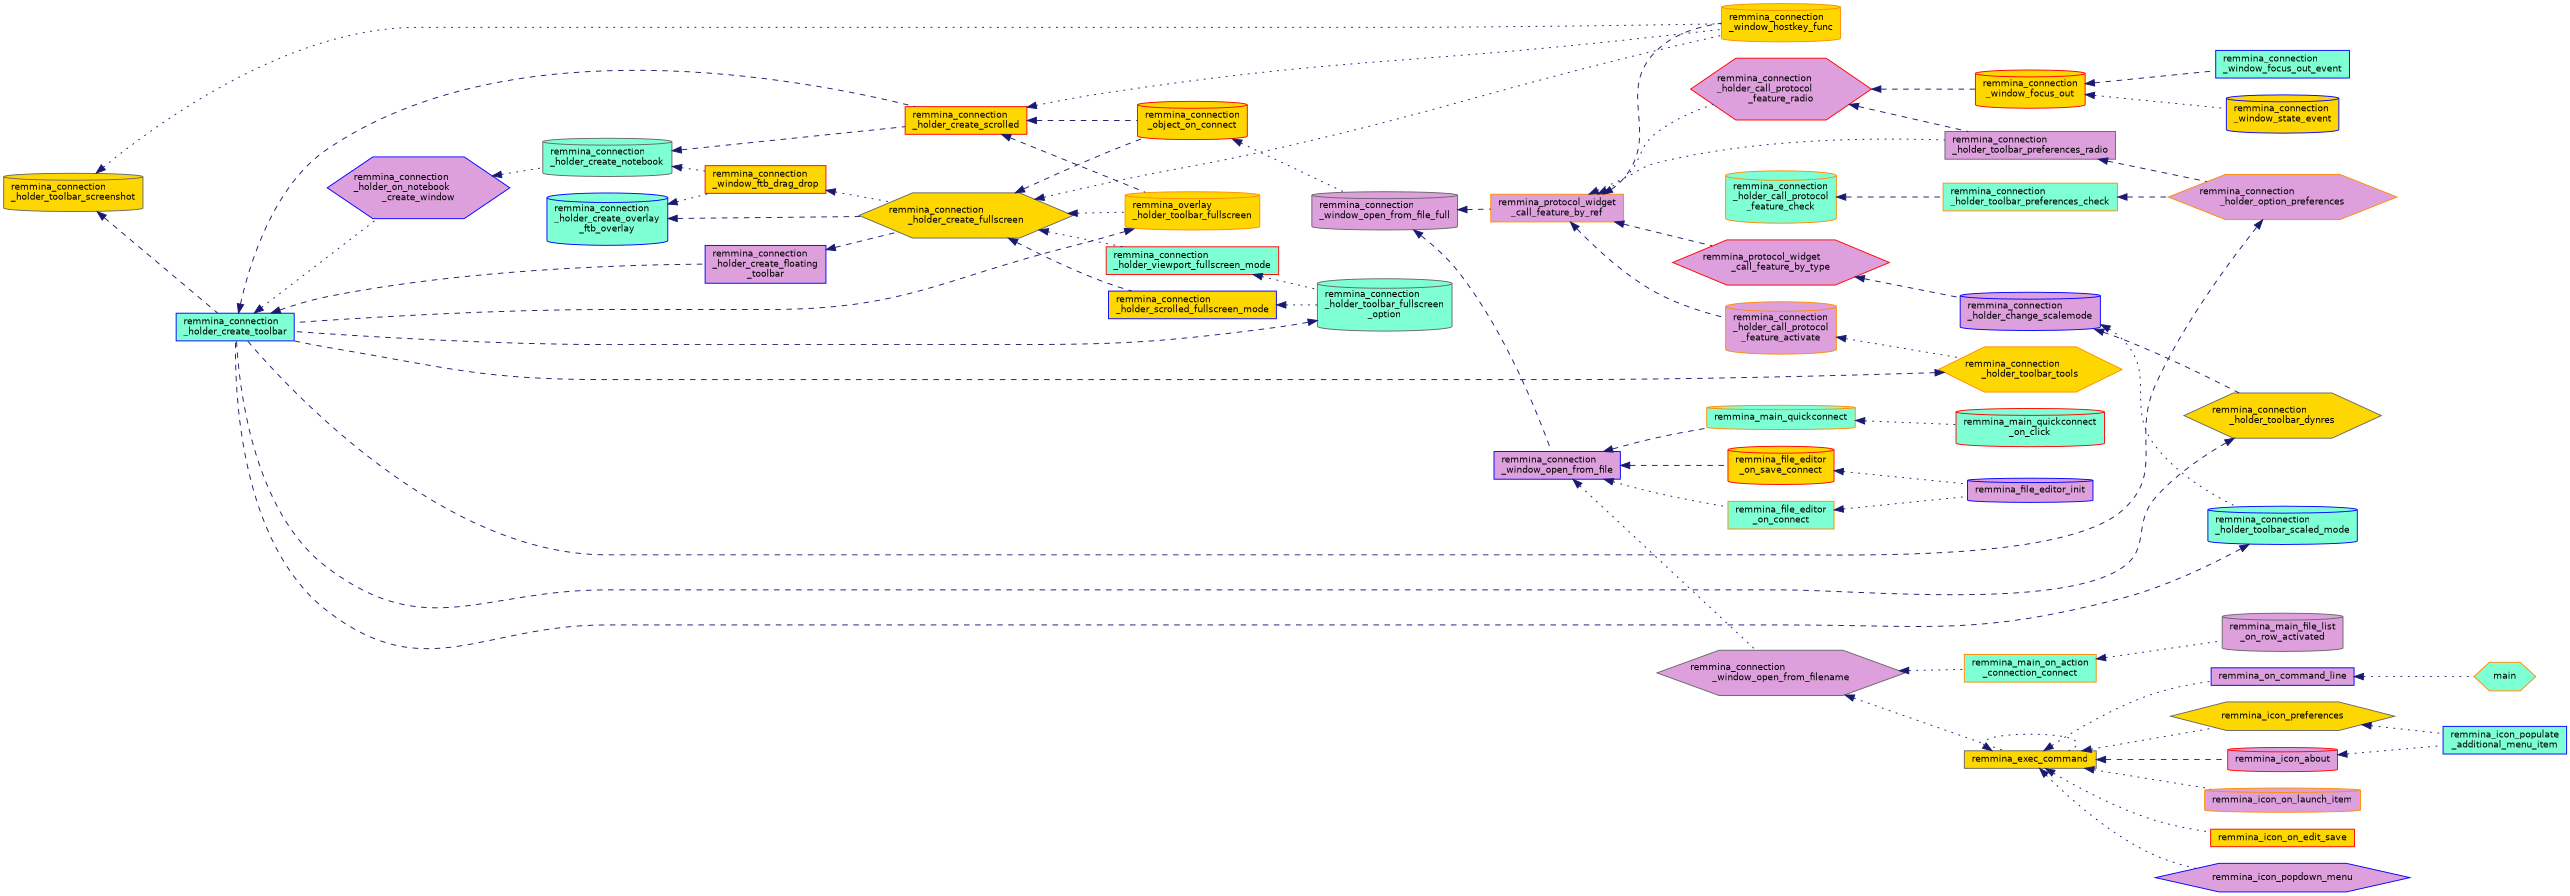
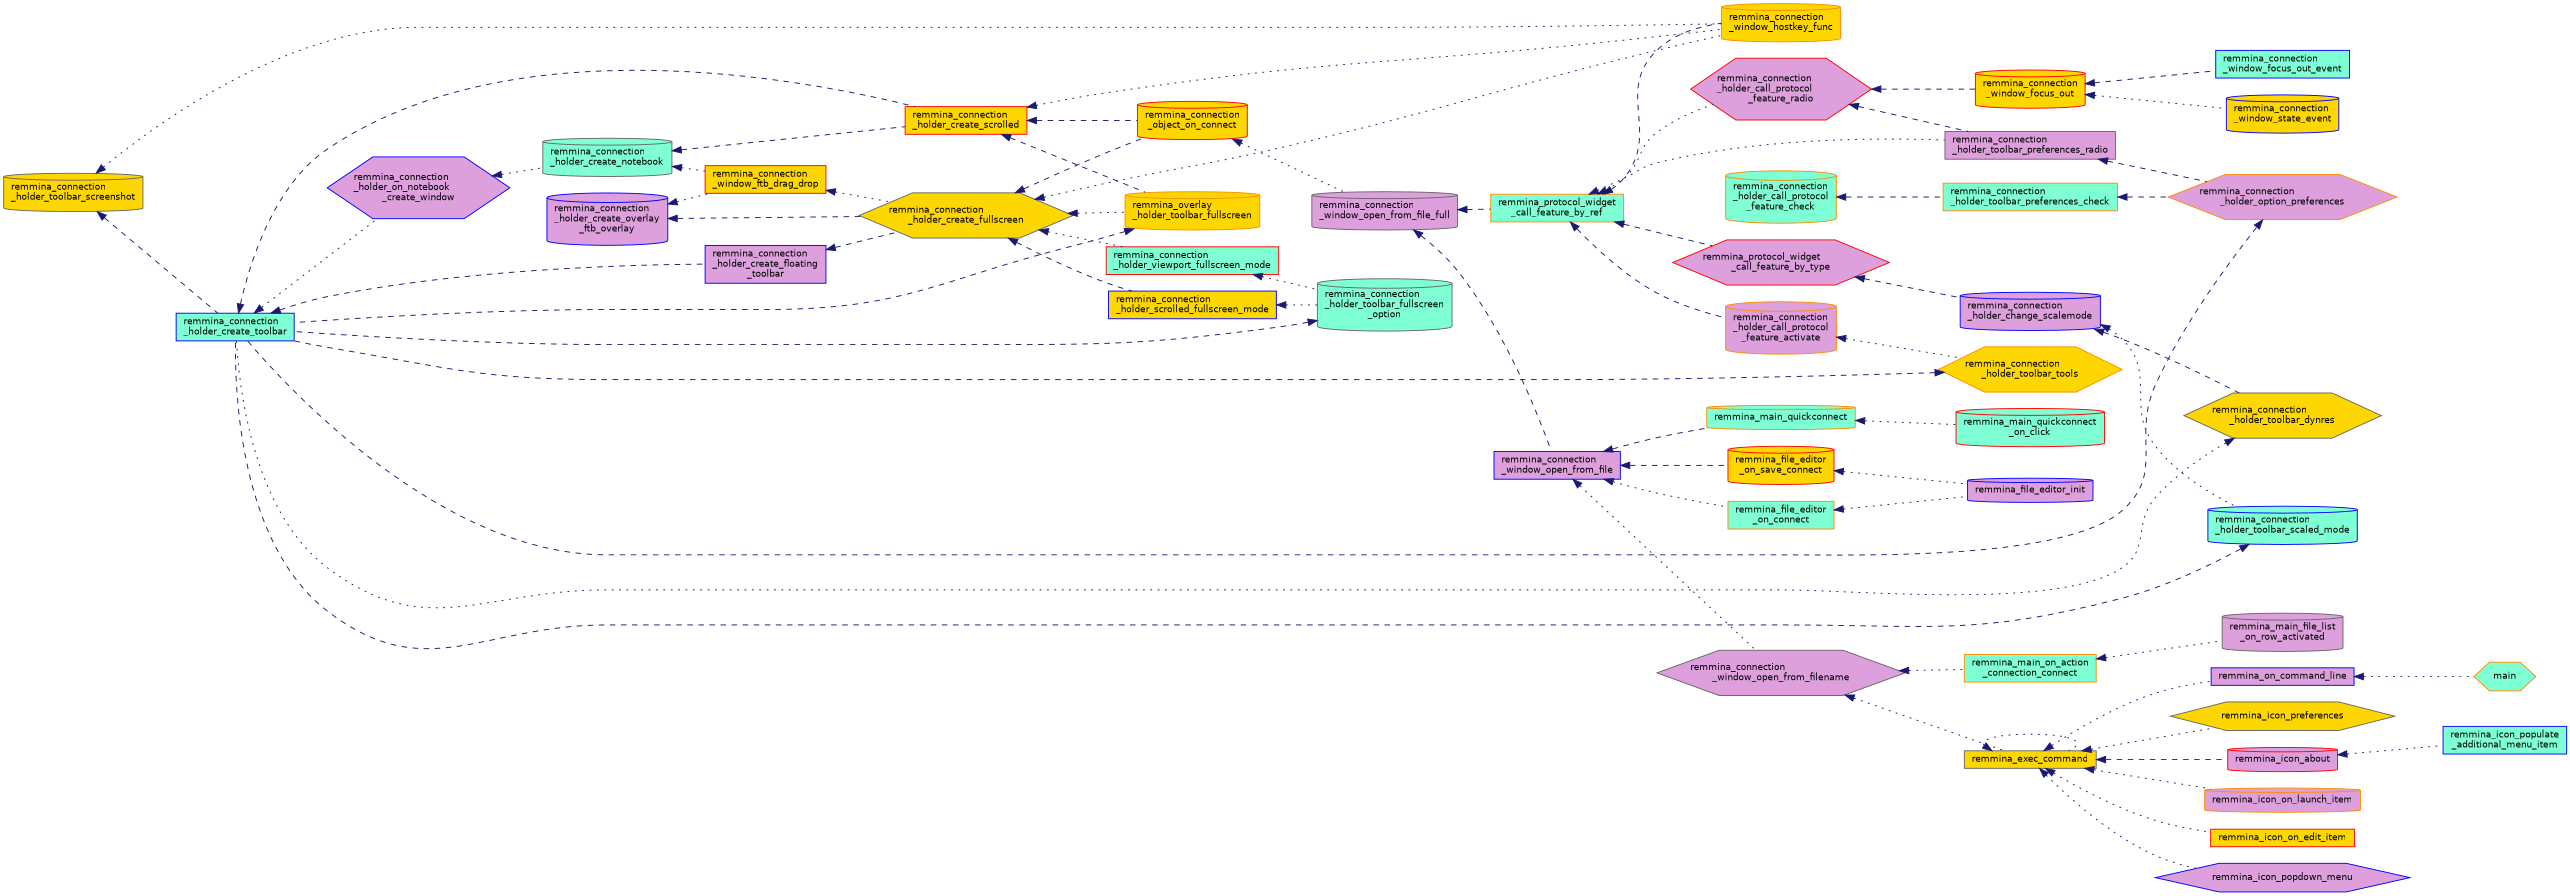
(1557, 208) -> (1557, 208)
(607, 219) -> (607, 219)
(1181, 590) -> (1181, 590)
(2407, 730) -> none
(2283, 838) -> (2283, 838)
